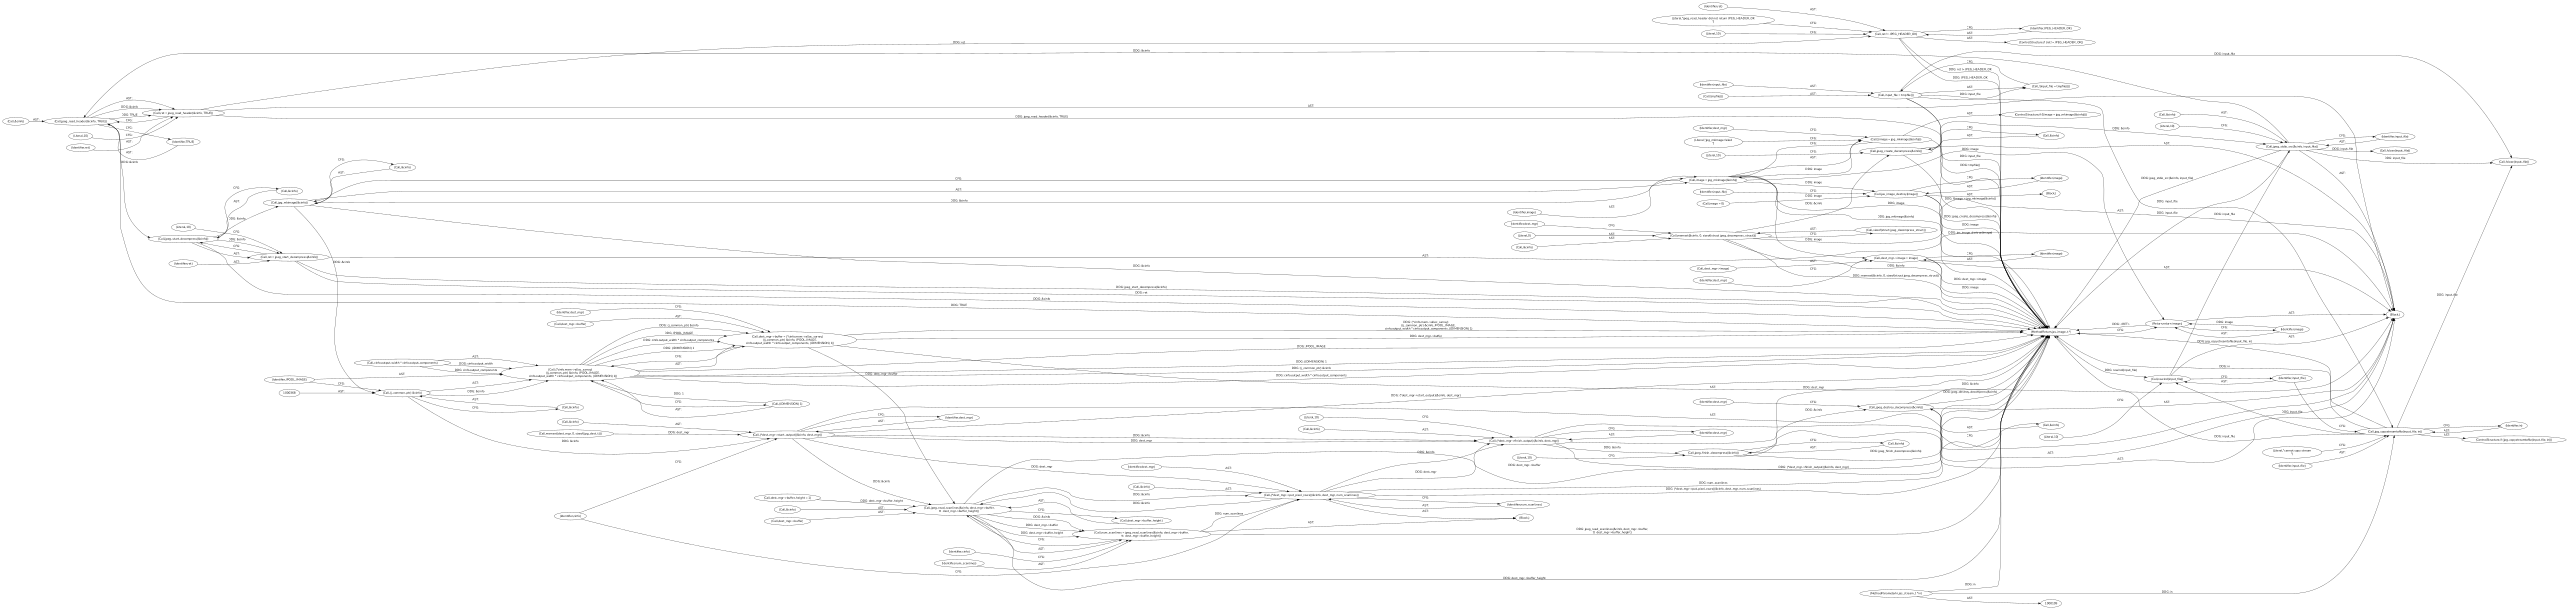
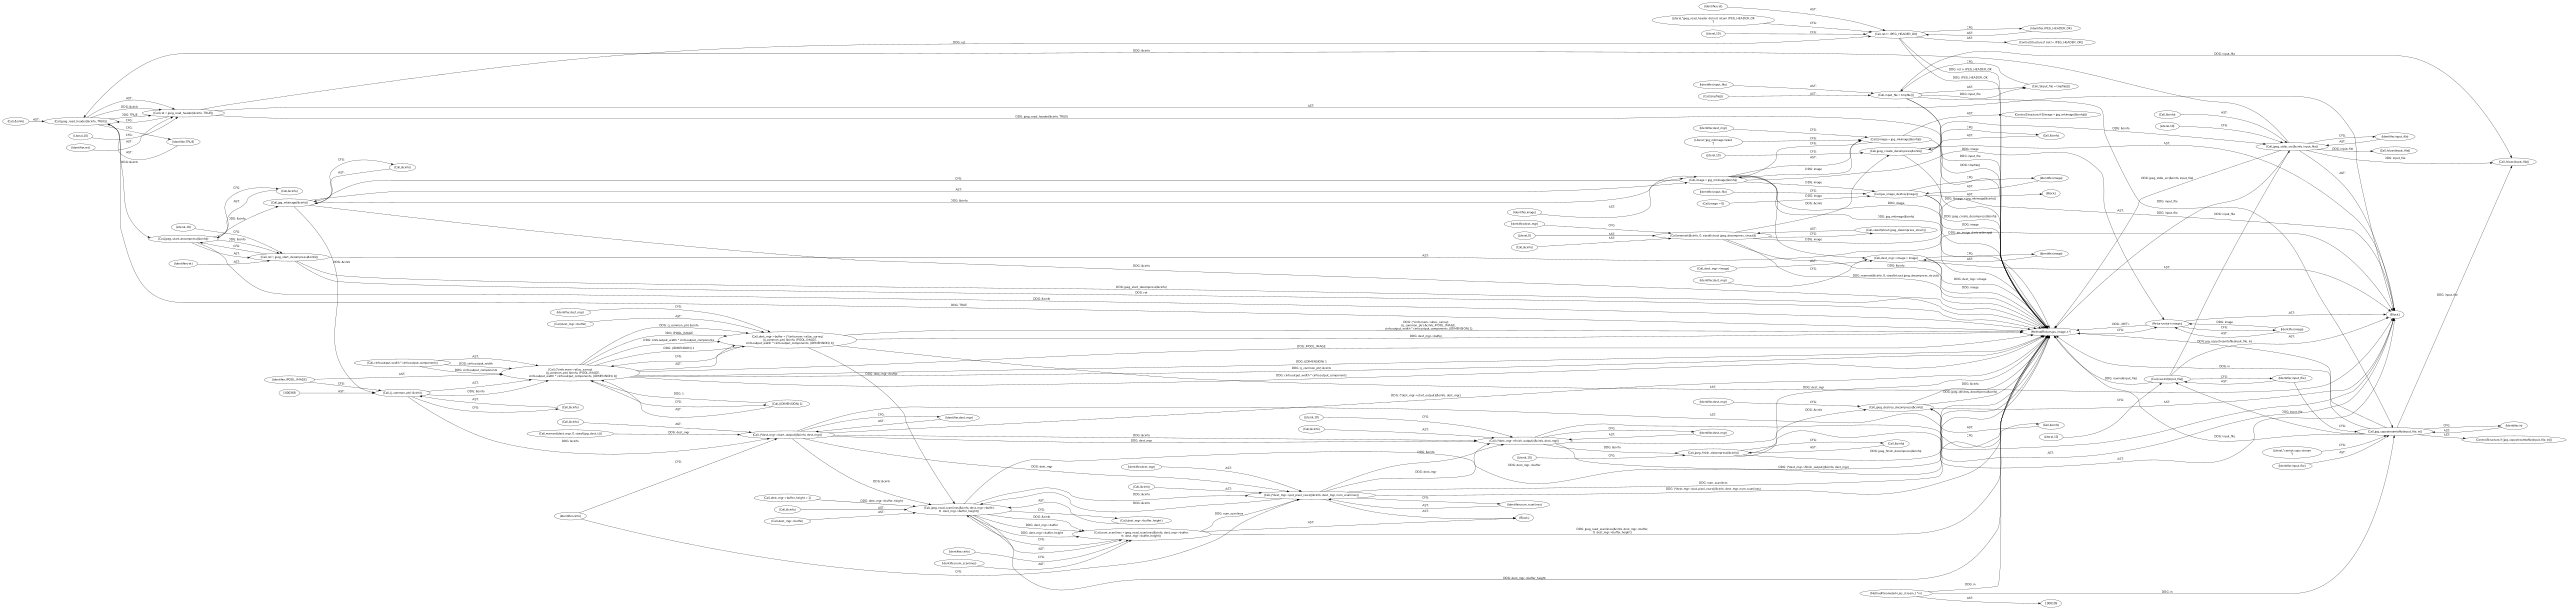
(2095, 367) -> (2097, 376)
